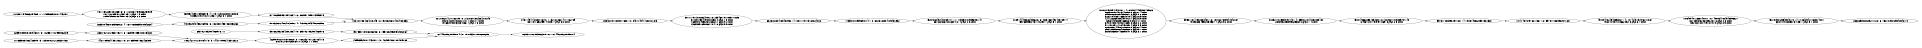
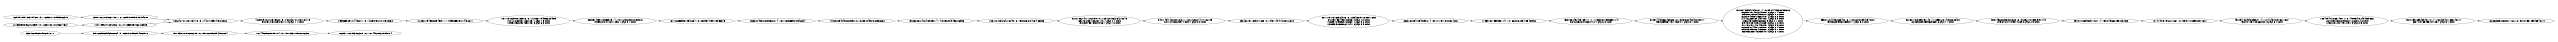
(338, 18) -> (737, 21)
(421, 37) -> (404, 21)
